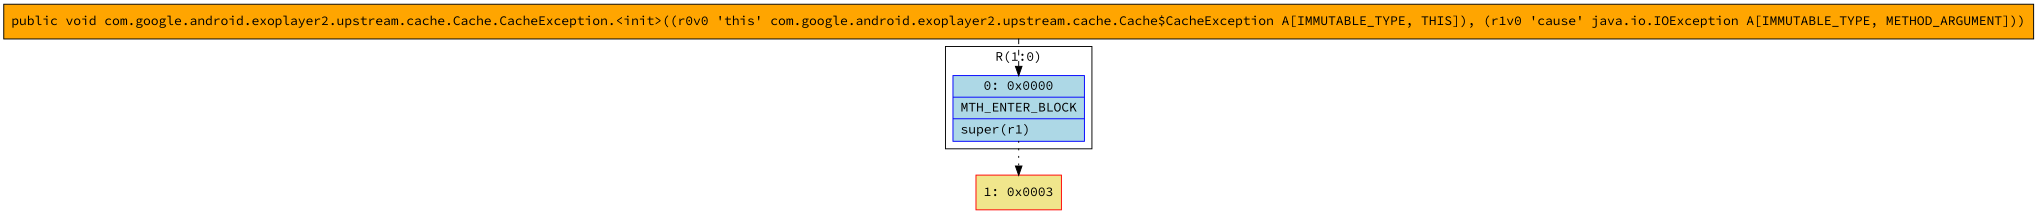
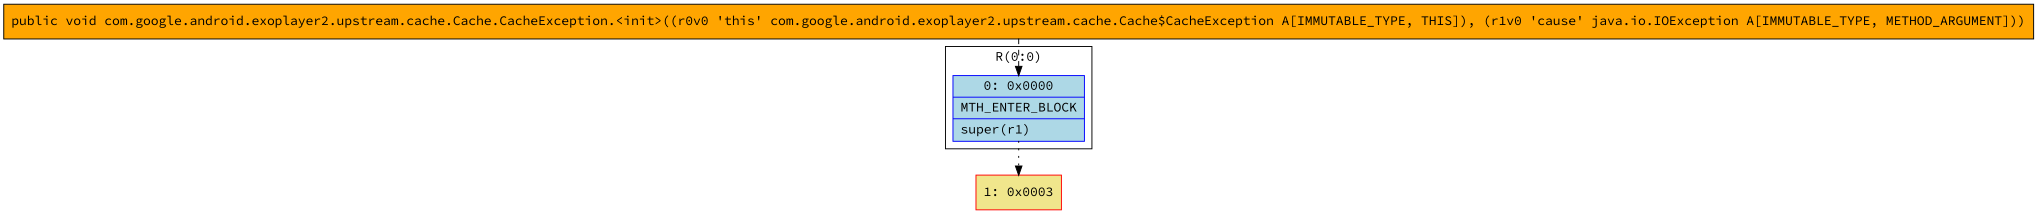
(1019, 57) -> (1019, 57)
